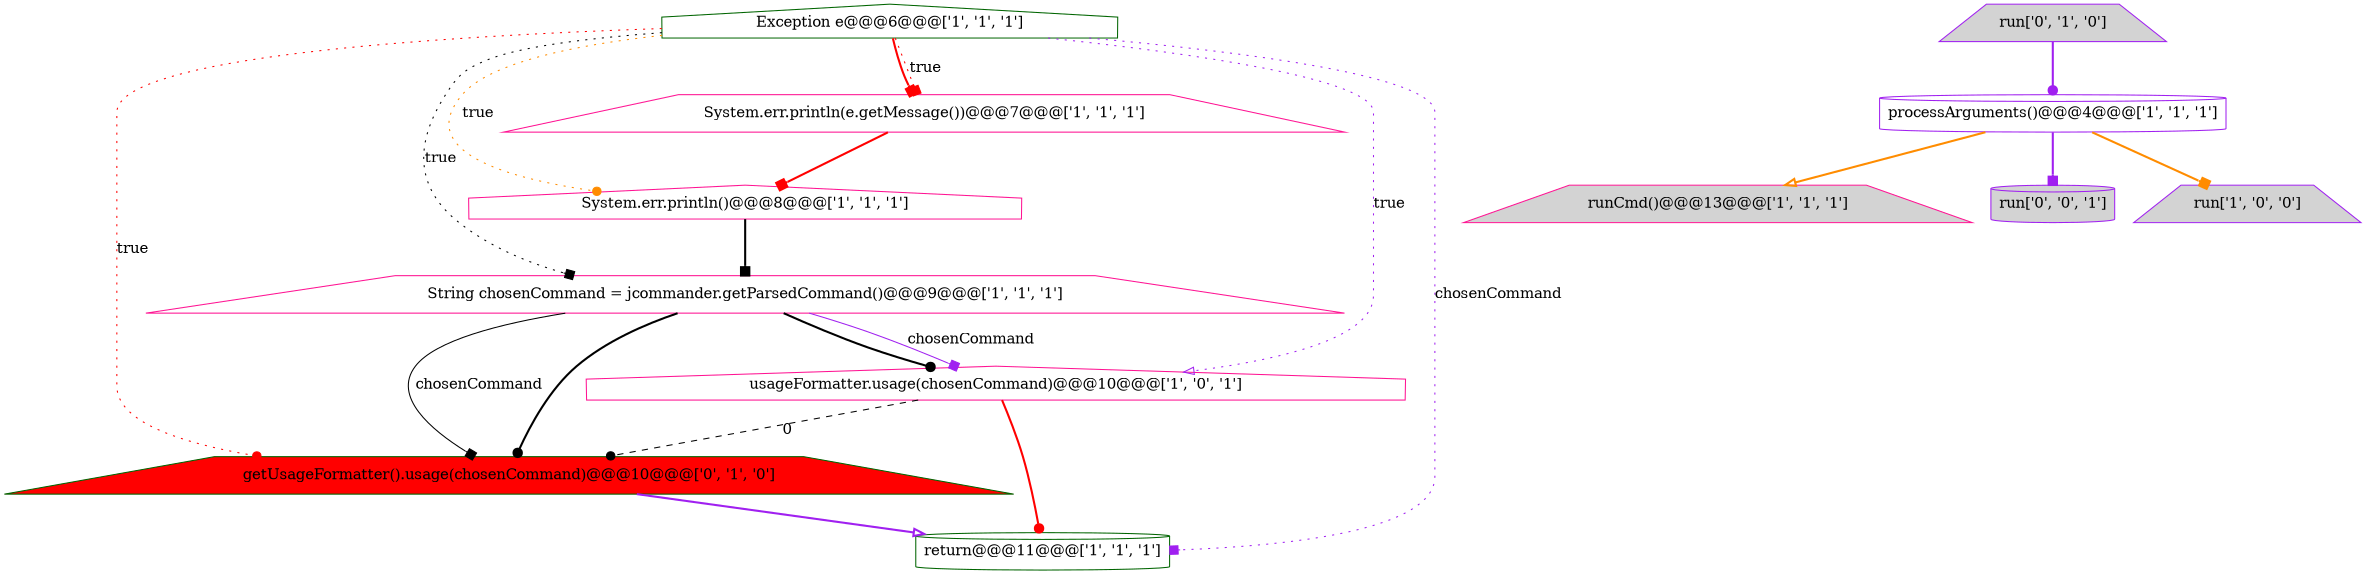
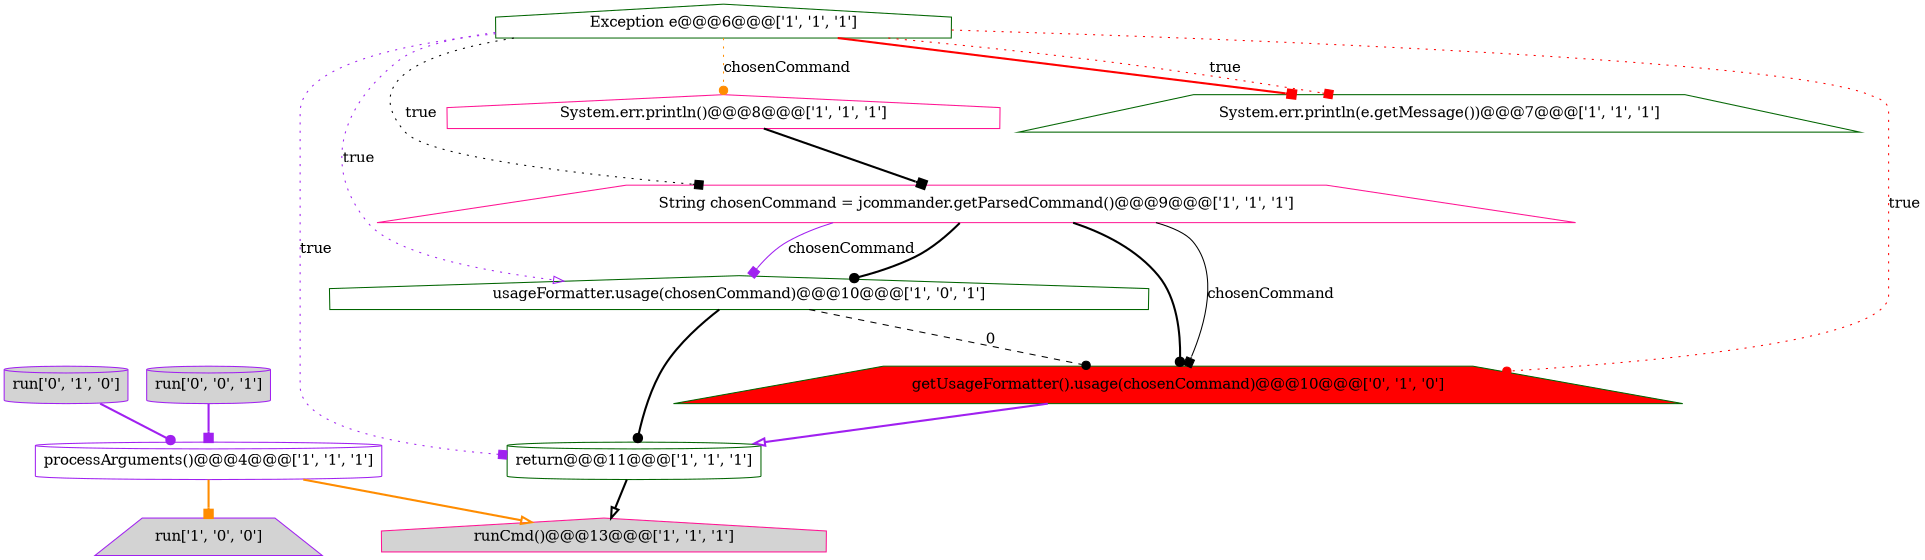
(2053, 23) -> (66, 385)
(478, 113) -> (787, 68)
(924, 113) -> (1439, 113)
(2053, 153) -> (209, 418)
(838, 157) -> none
(1718, 204) -> (604, 537)
(1498, 294) -> (316, 249)
(996, 385) -> (739, 294)
(1024, 461) -> (666, 363)
none -> (621, 494)
